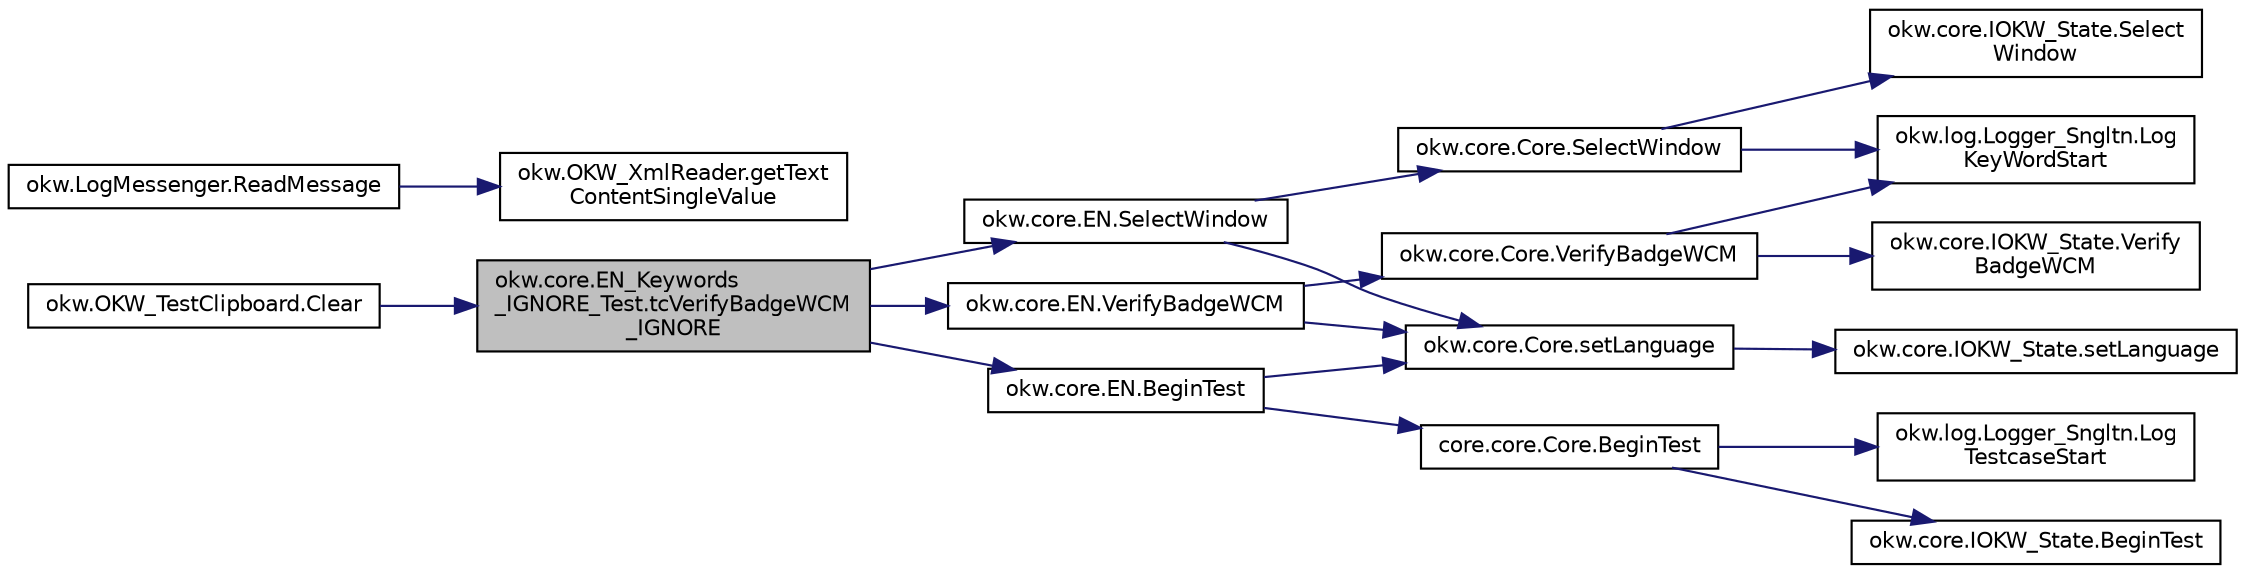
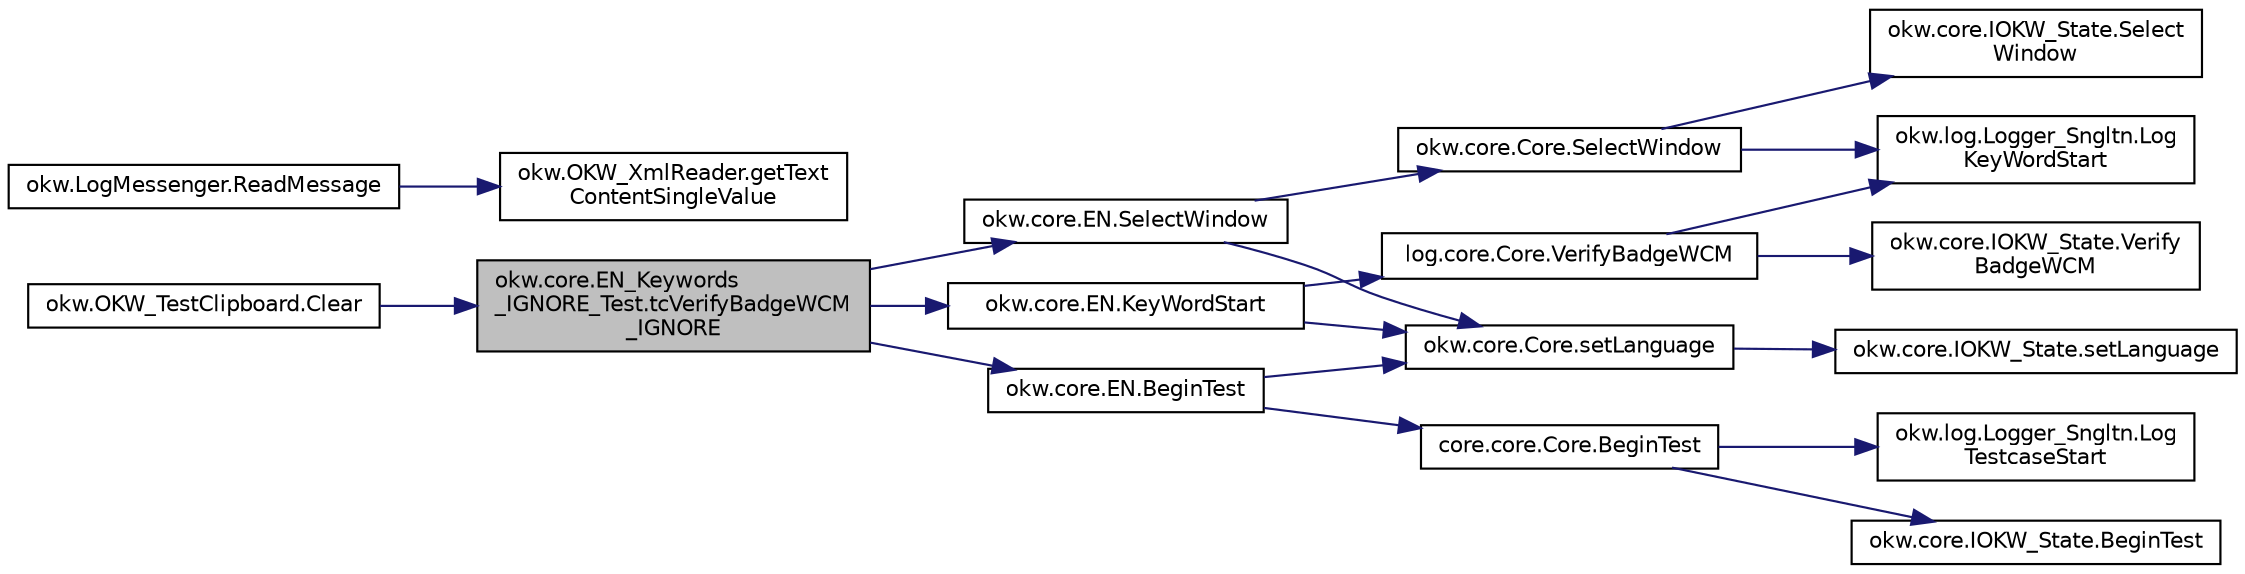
(1570, 256) -> (1570, 256)
(1126, 306) -> (1126, 306)
